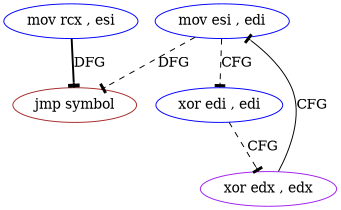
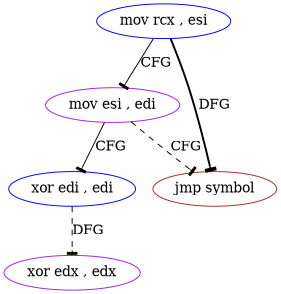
(222, 21) -> (113, 105)
(221, 61) -> (93, 145)
(174, 63) -> (186, 147)
(295, 99) -> (139, 61)
(263, 147) -> (88, 231)
